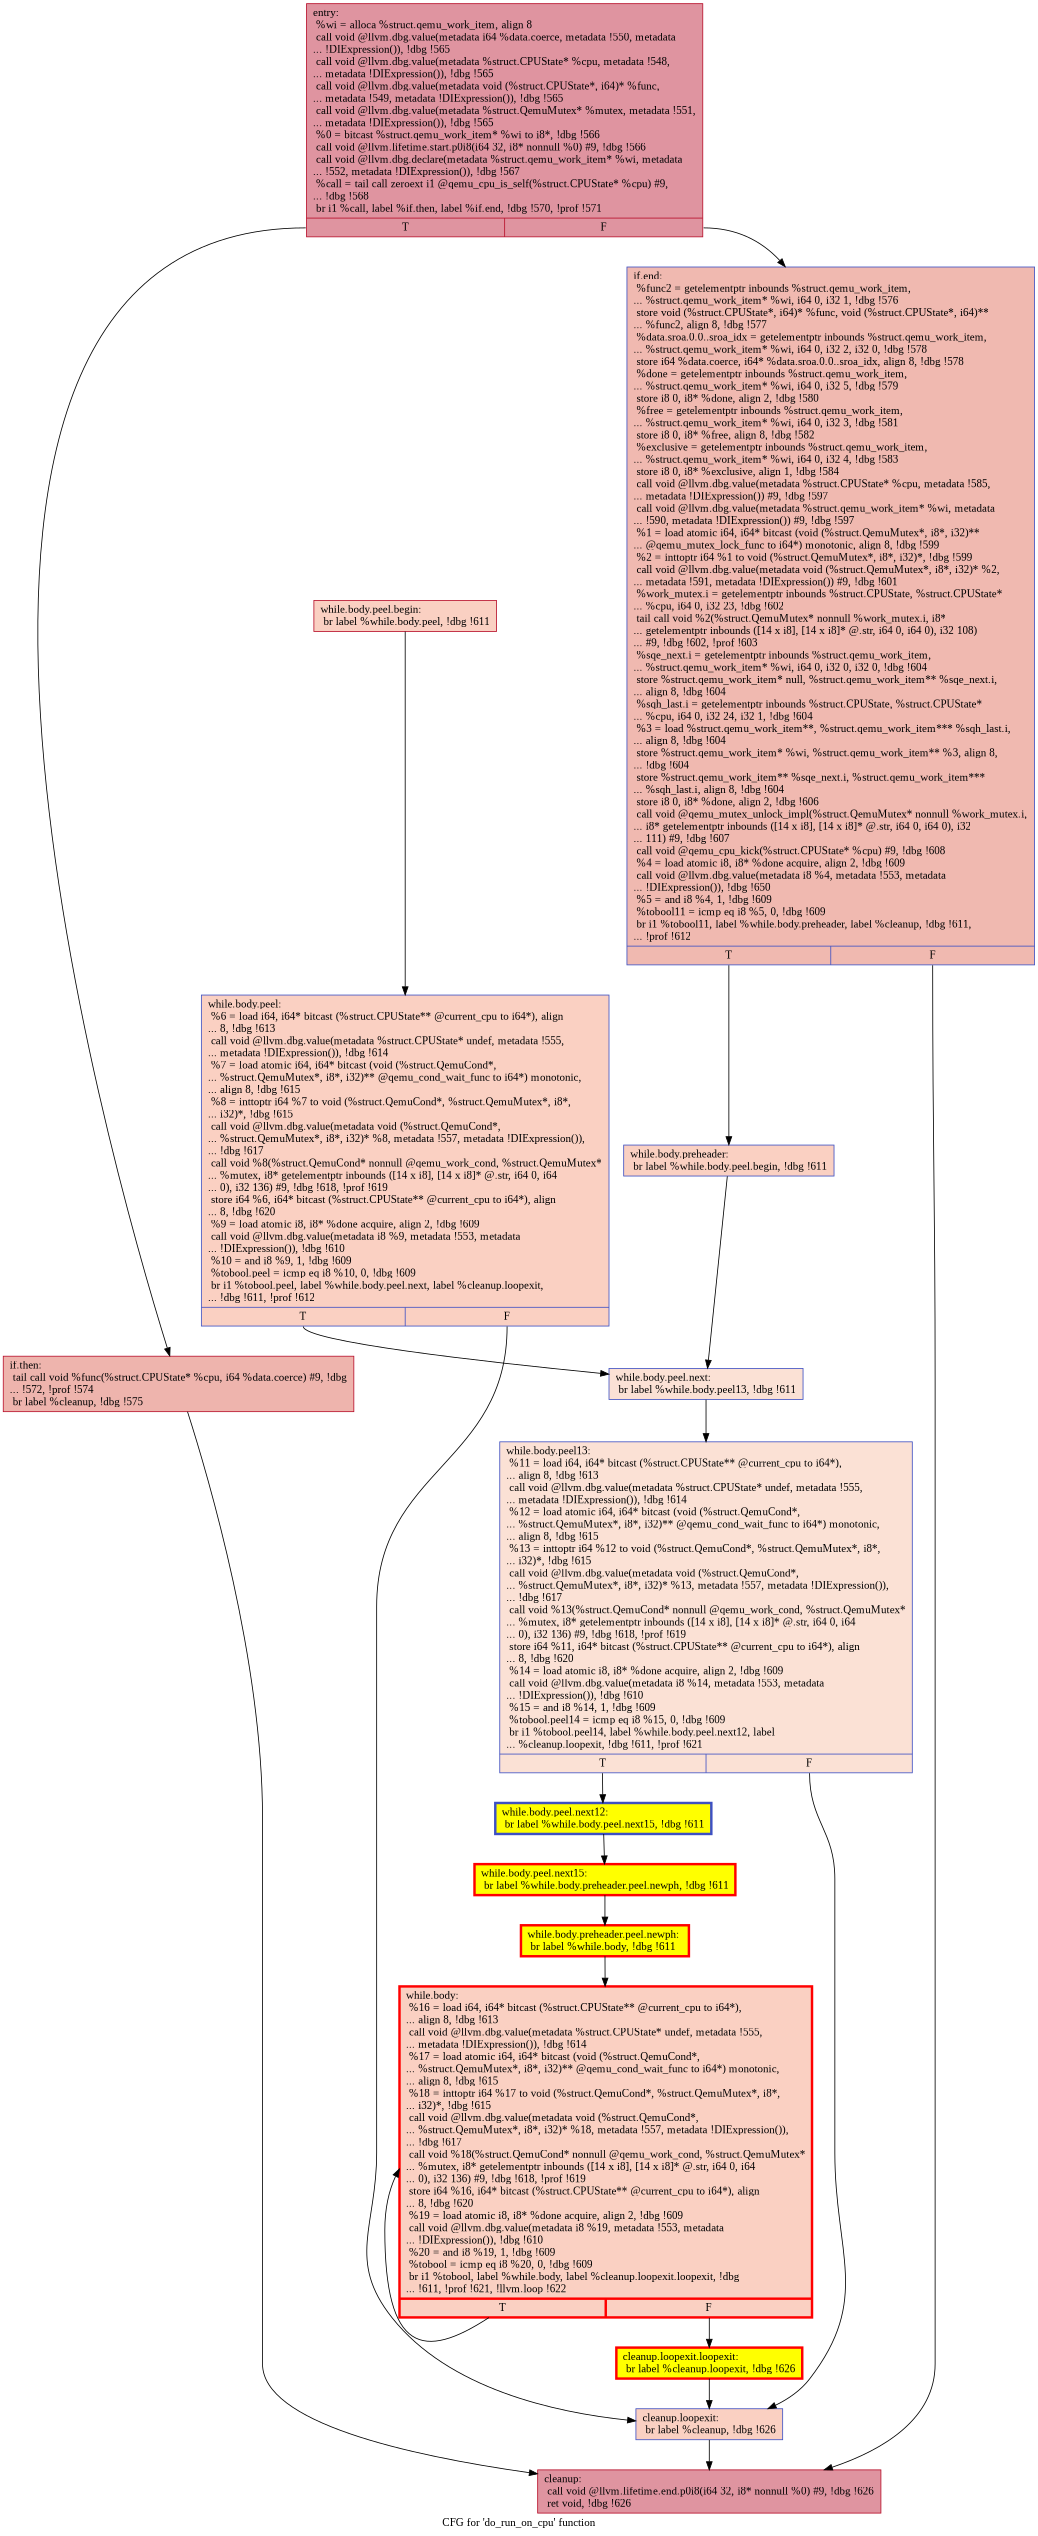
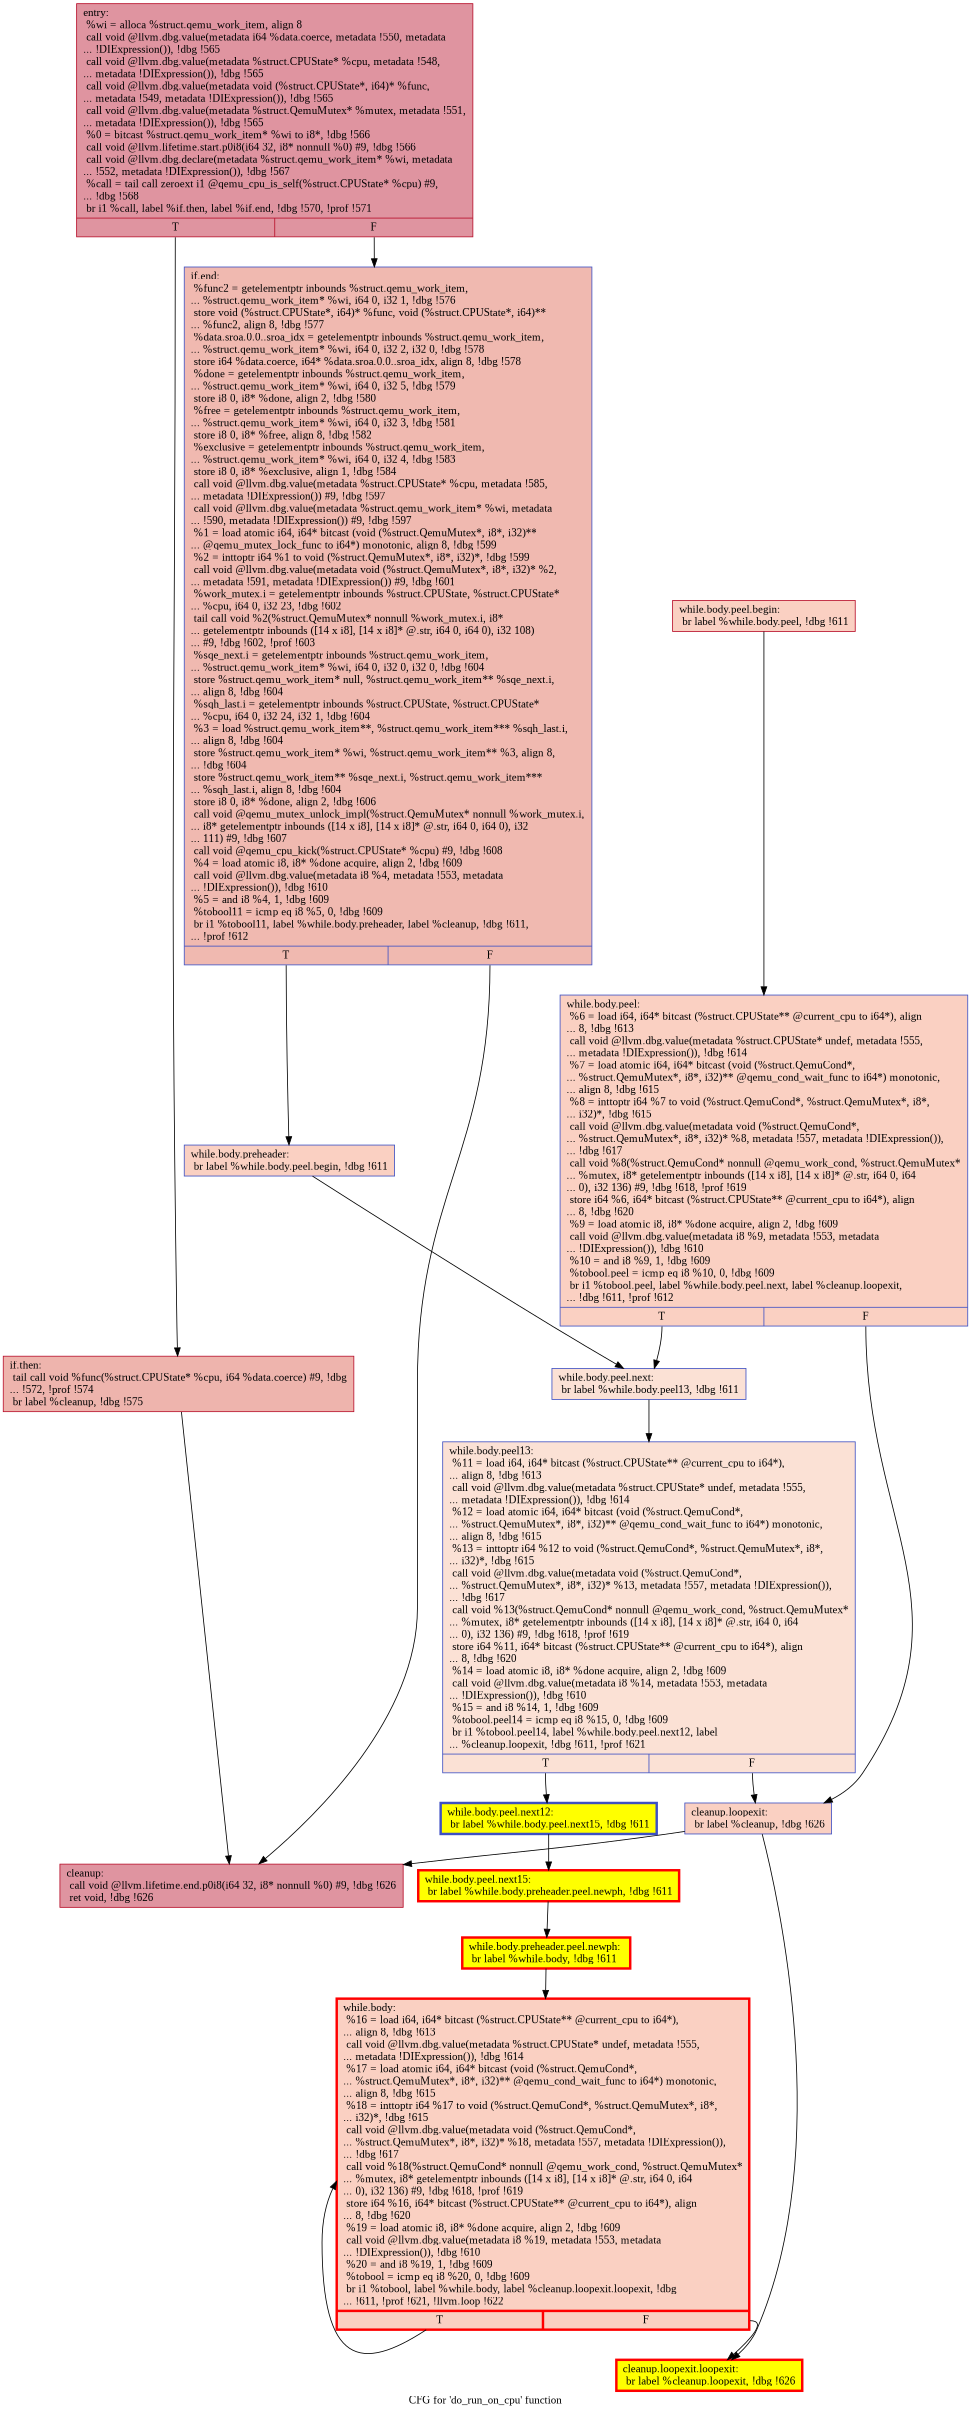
(702, 887) -> (260, 887)
(709, 2390) -> (797, 2099)
